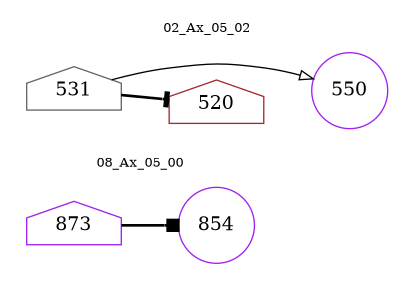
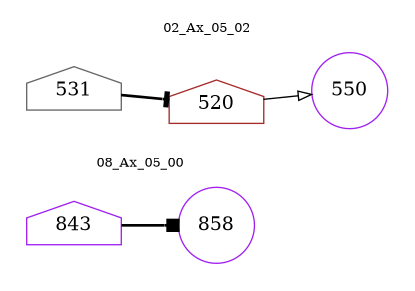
(206, 64) -> (281, 98)
(74, 225) -> (74, 225)
(216, 225) -> (216, 225)
